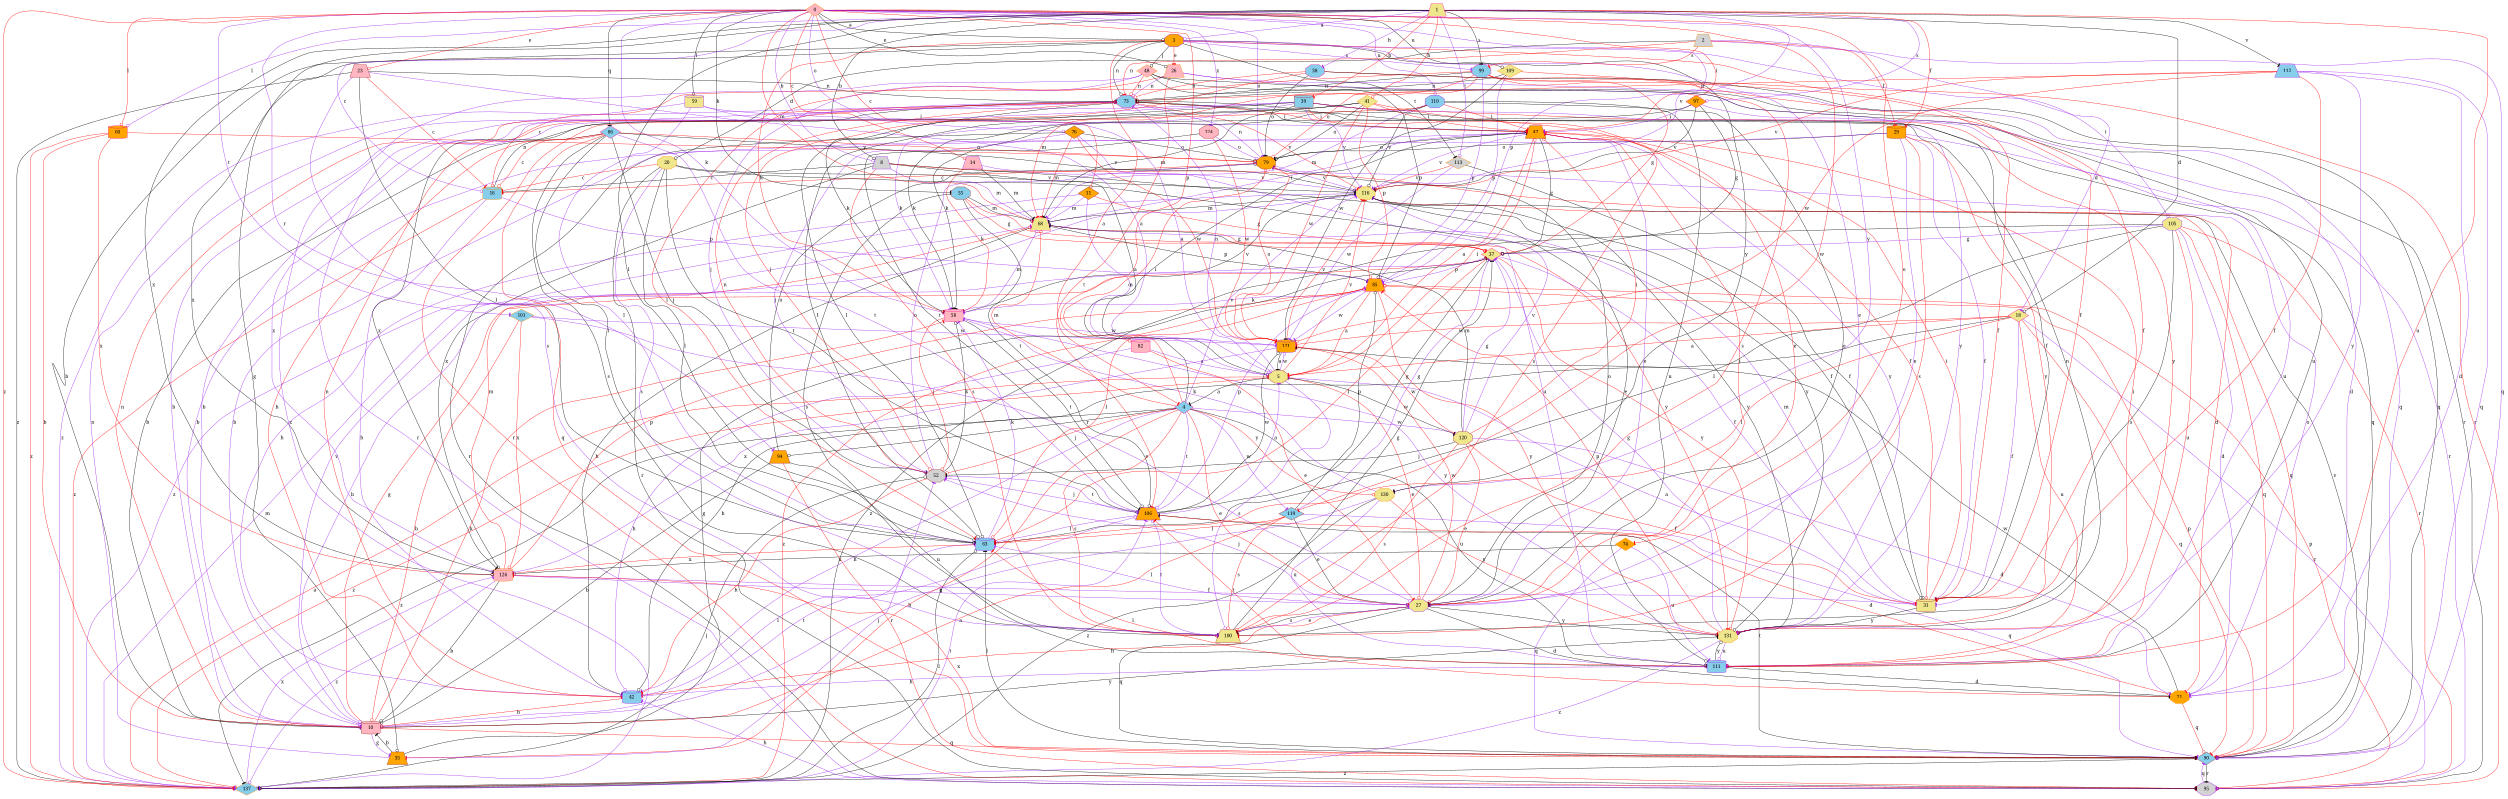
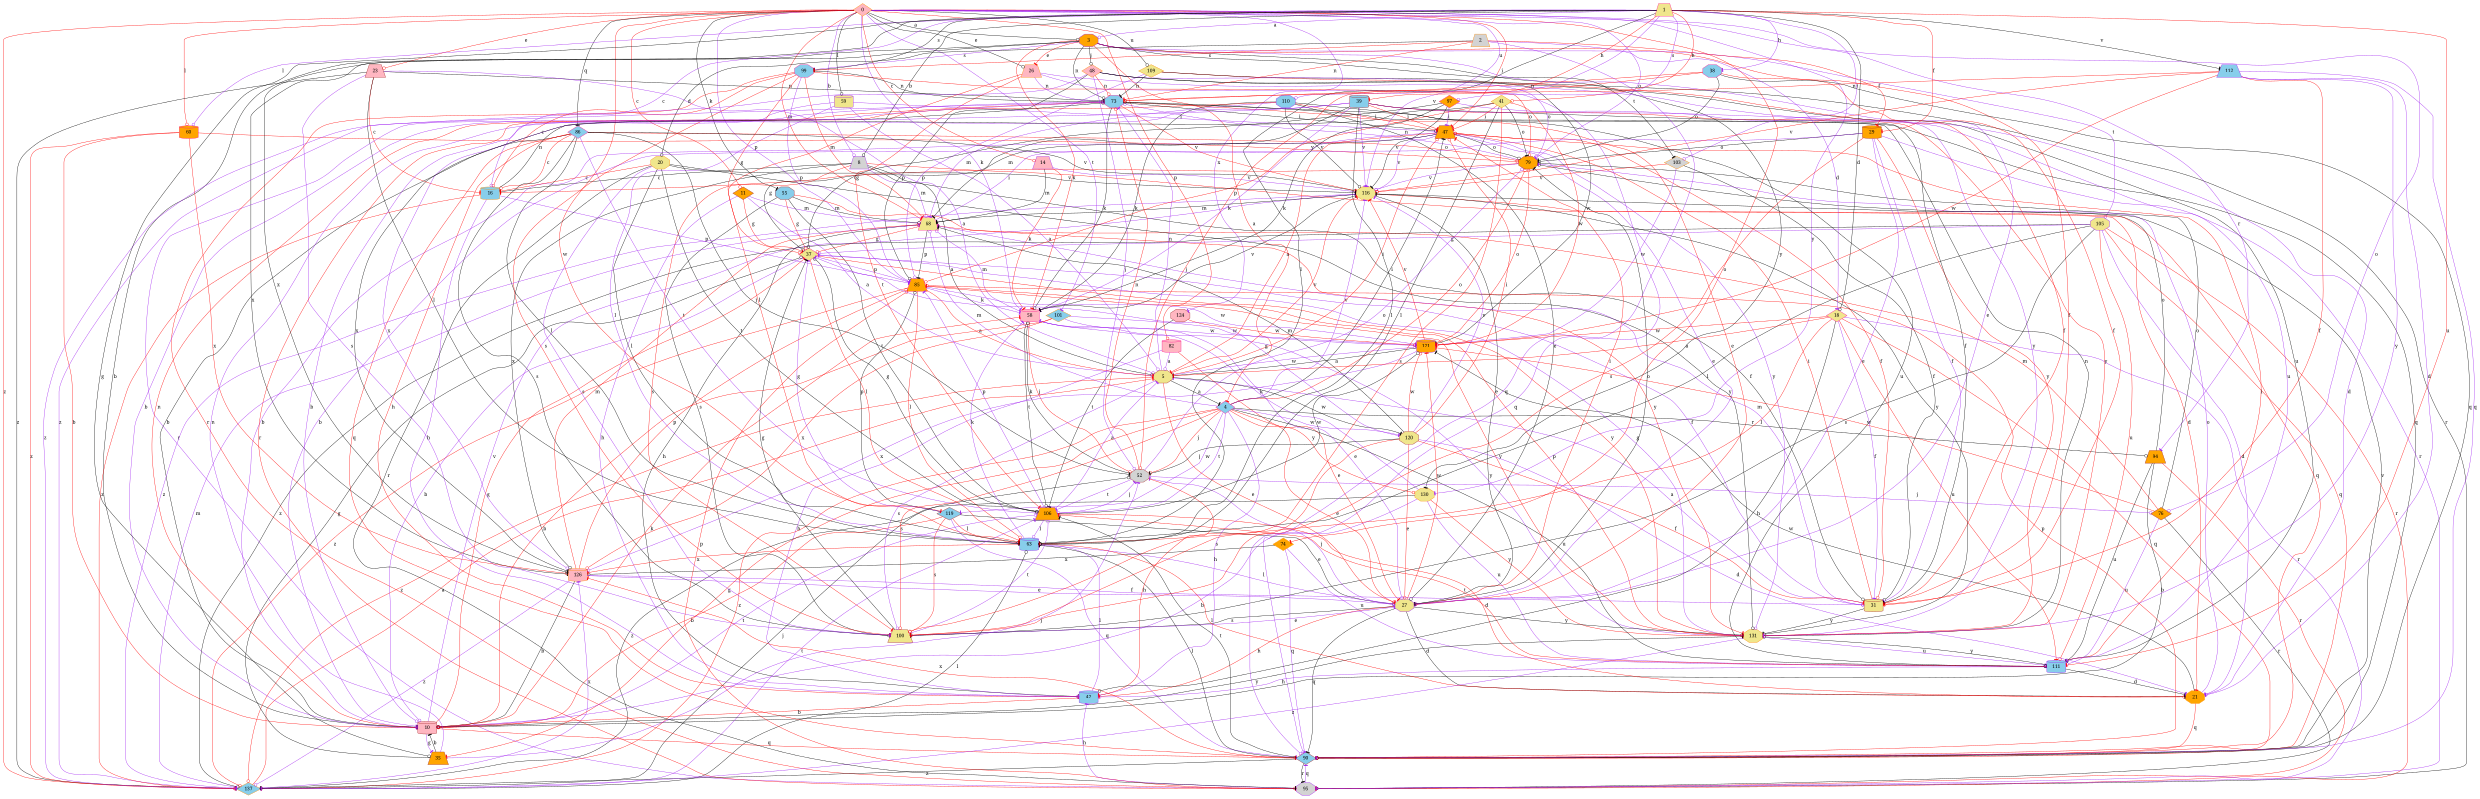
(1235, 148) -> (1225, 78)
(1458, 163) -> (1677, 163)
(428, 191) -> none
(802, 232) -> (1649, 488)
(1030, 344) -> (1043, 361)
(625, 468) -> (738, 603)
(961, 621) -> (692, 621)
